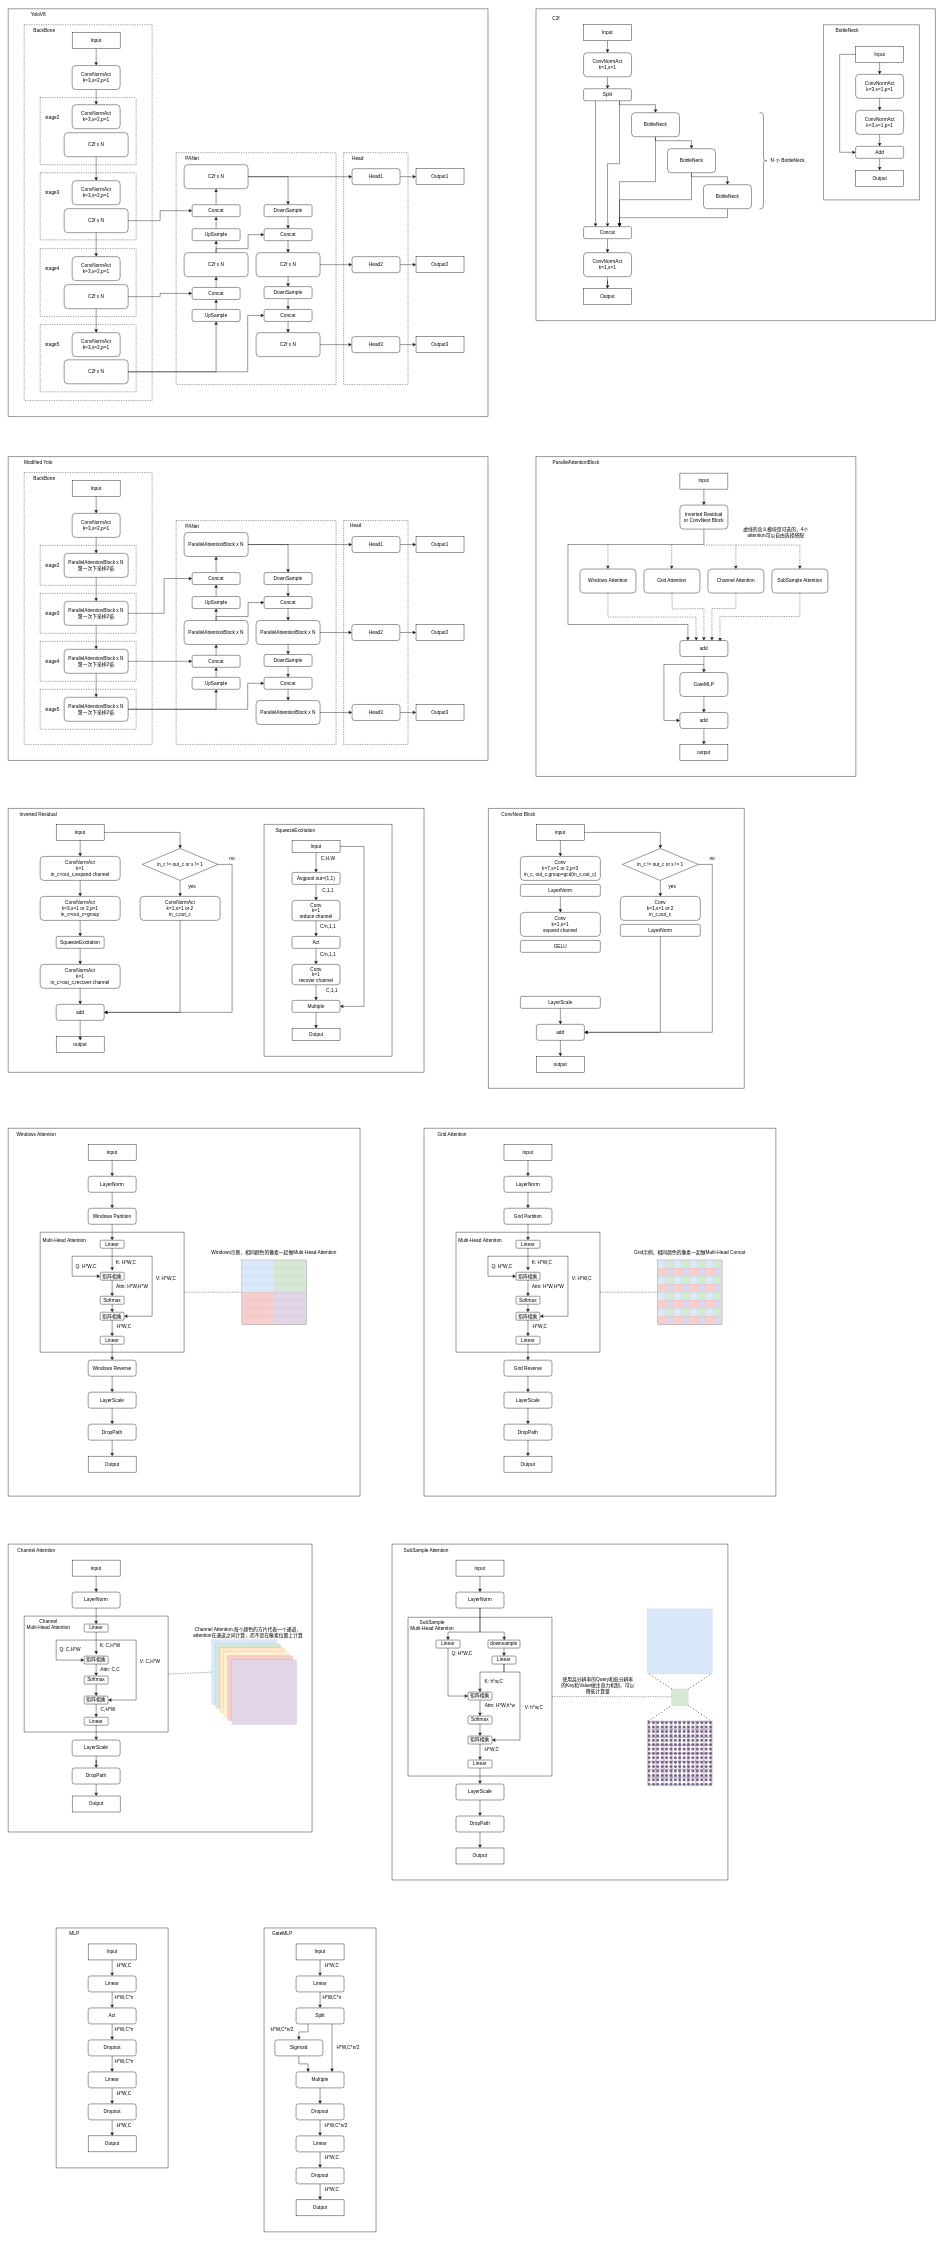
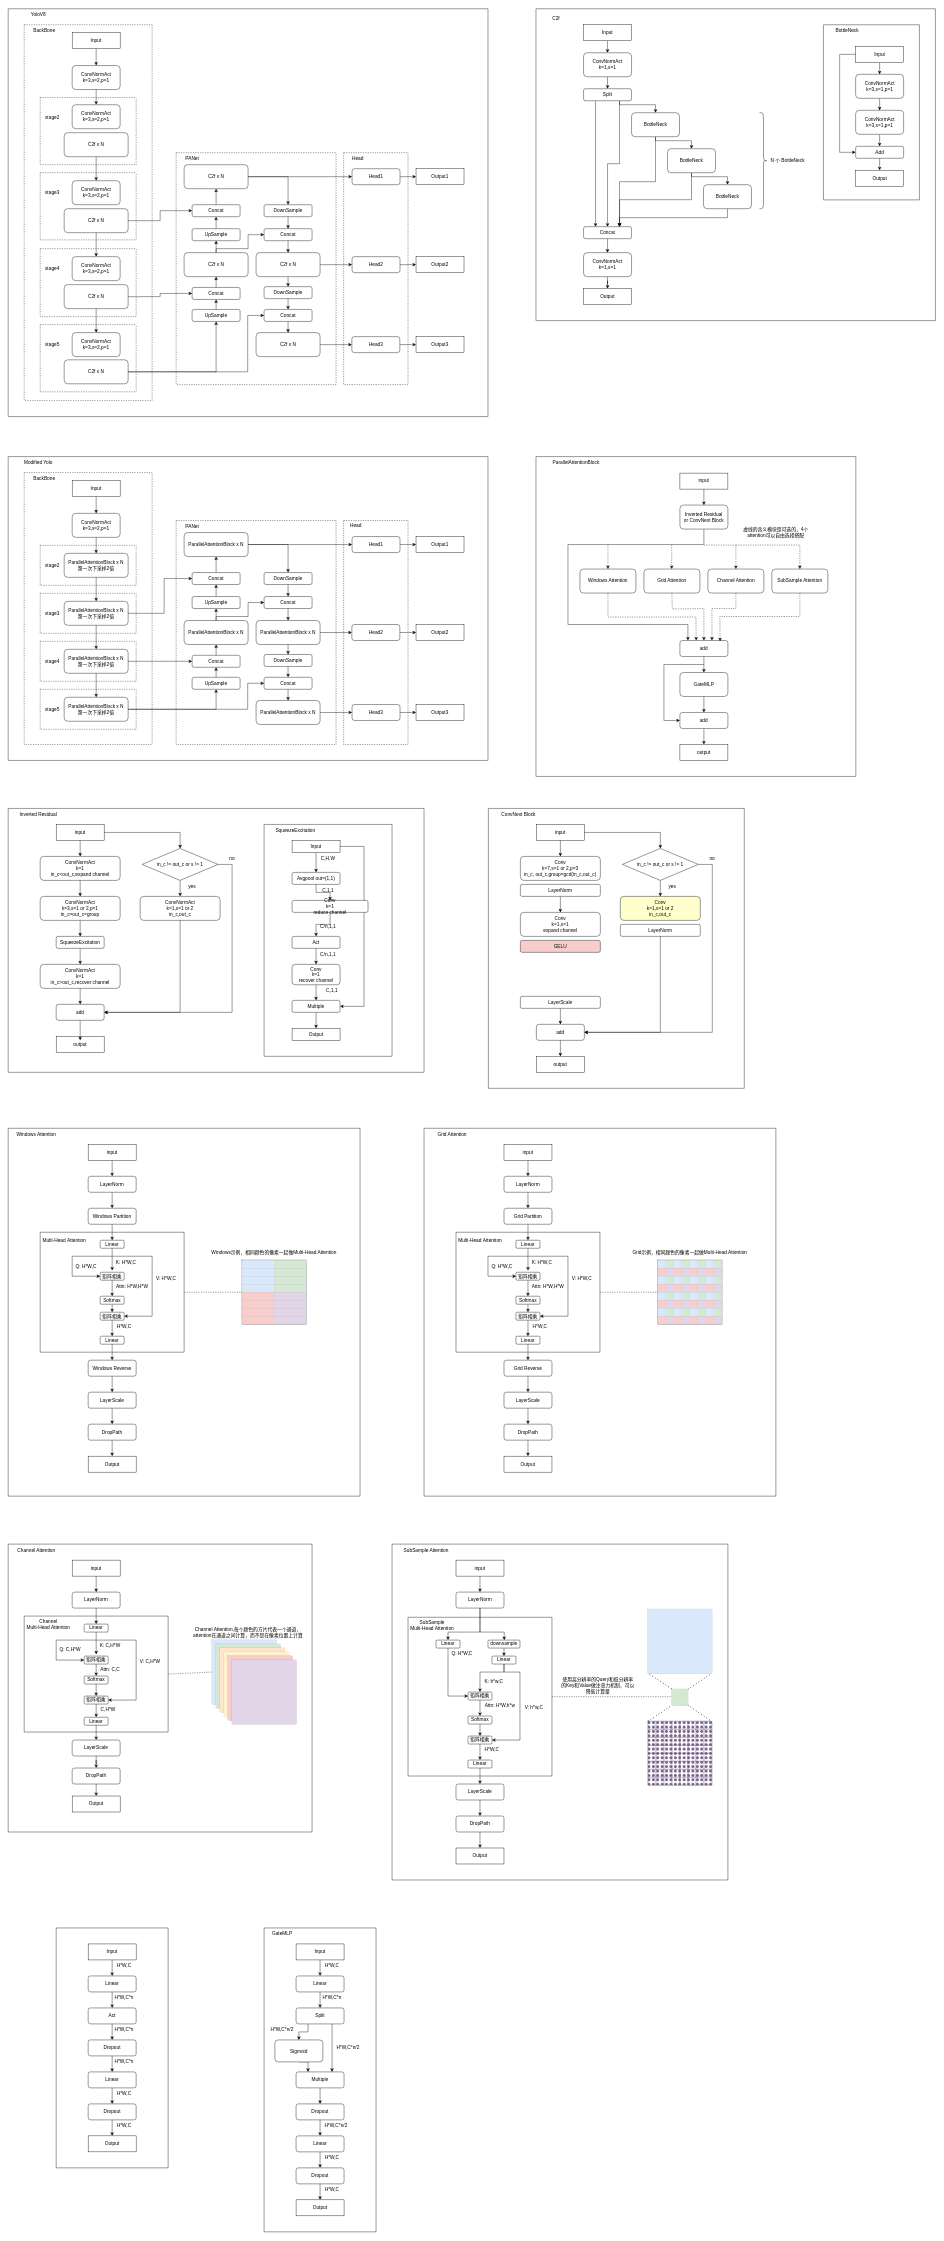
(661, 908) -> (661, 908)
(316, 910) -> (330, 906)
(561, 946) -> (561, 946)
(690, 1252) -> (690, 1252)
(74, 1934) -> none
(299, 2048) -> (299, 2051)
